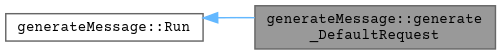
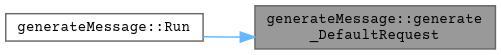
(236, 18) -> (222, 37)
